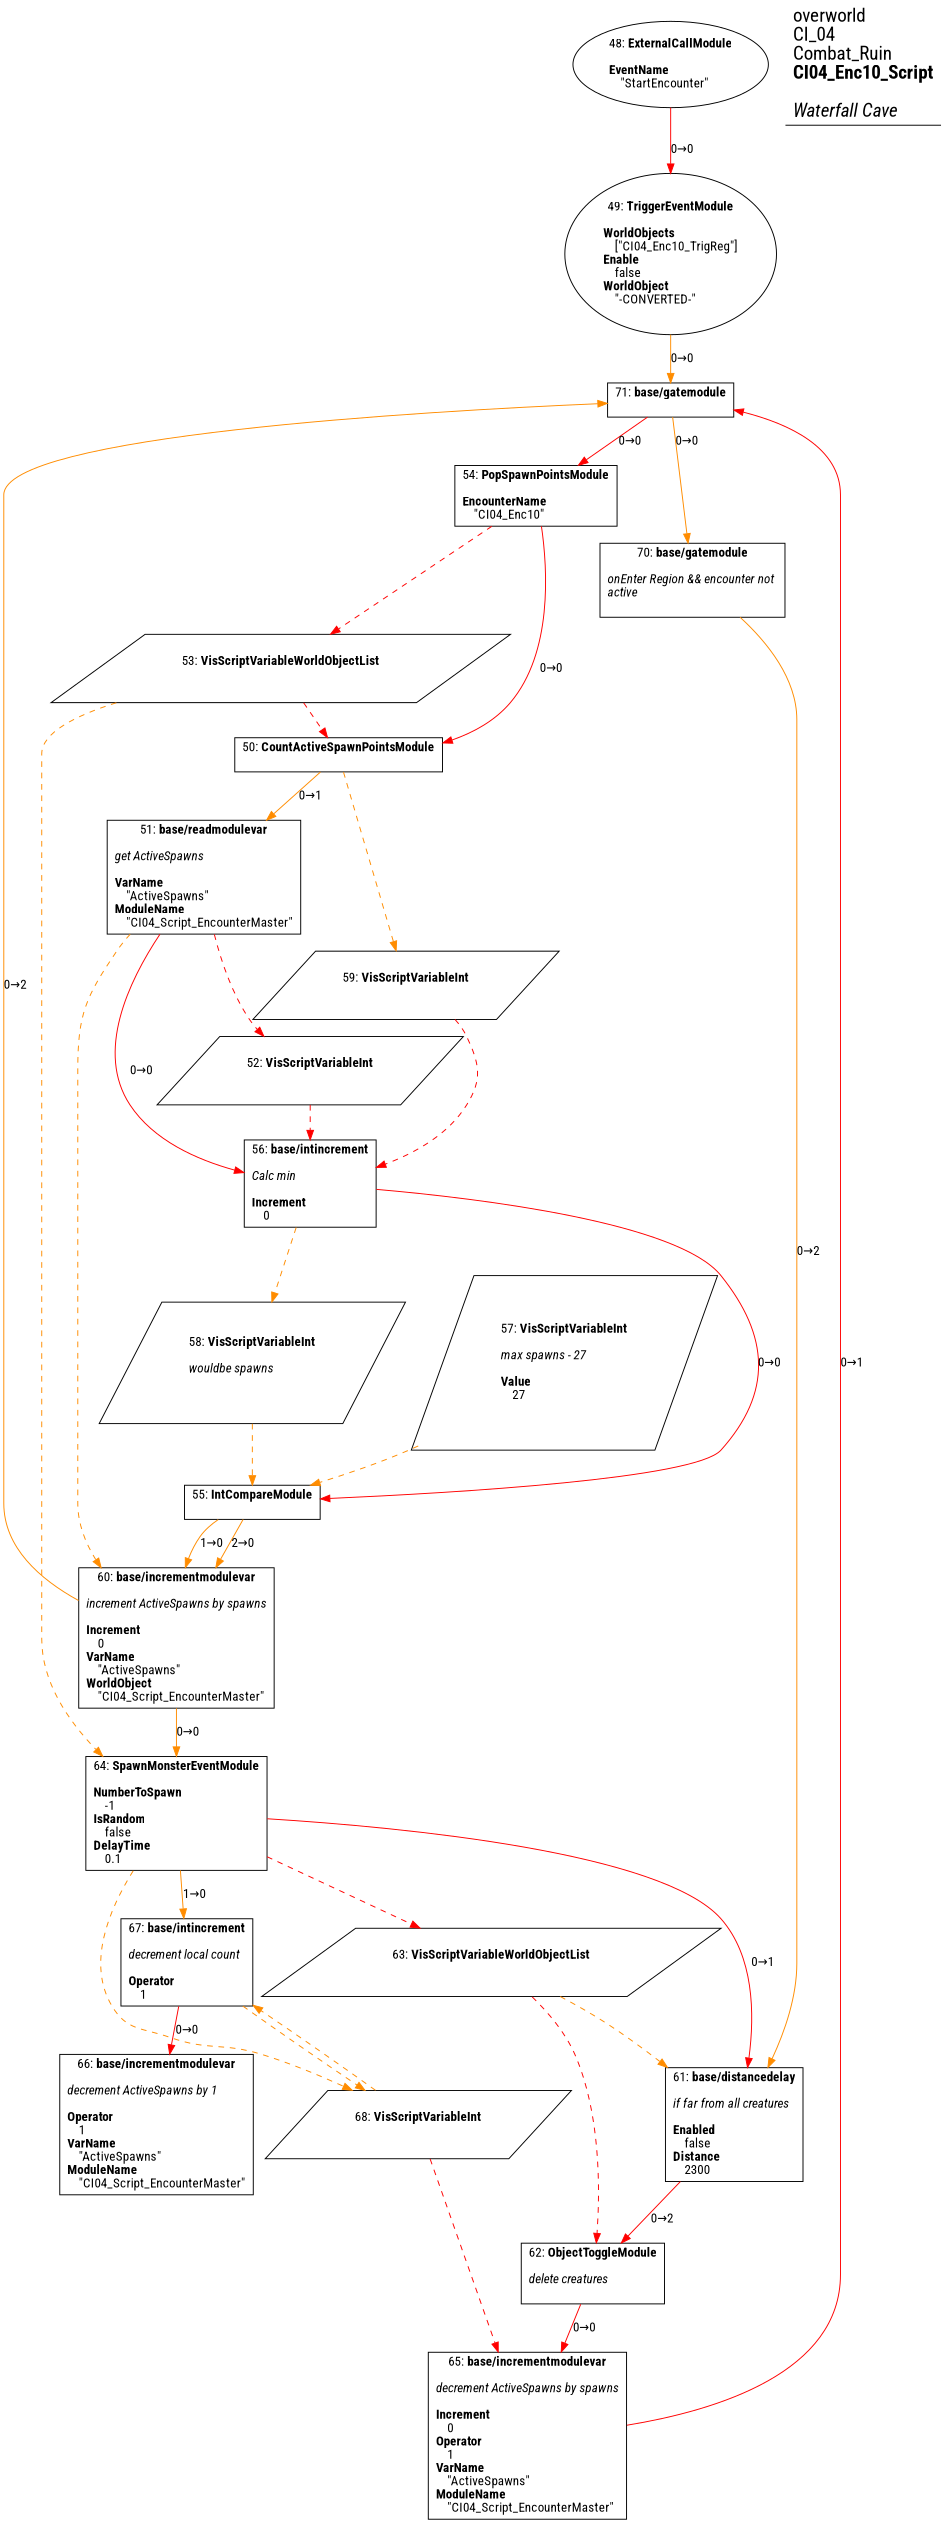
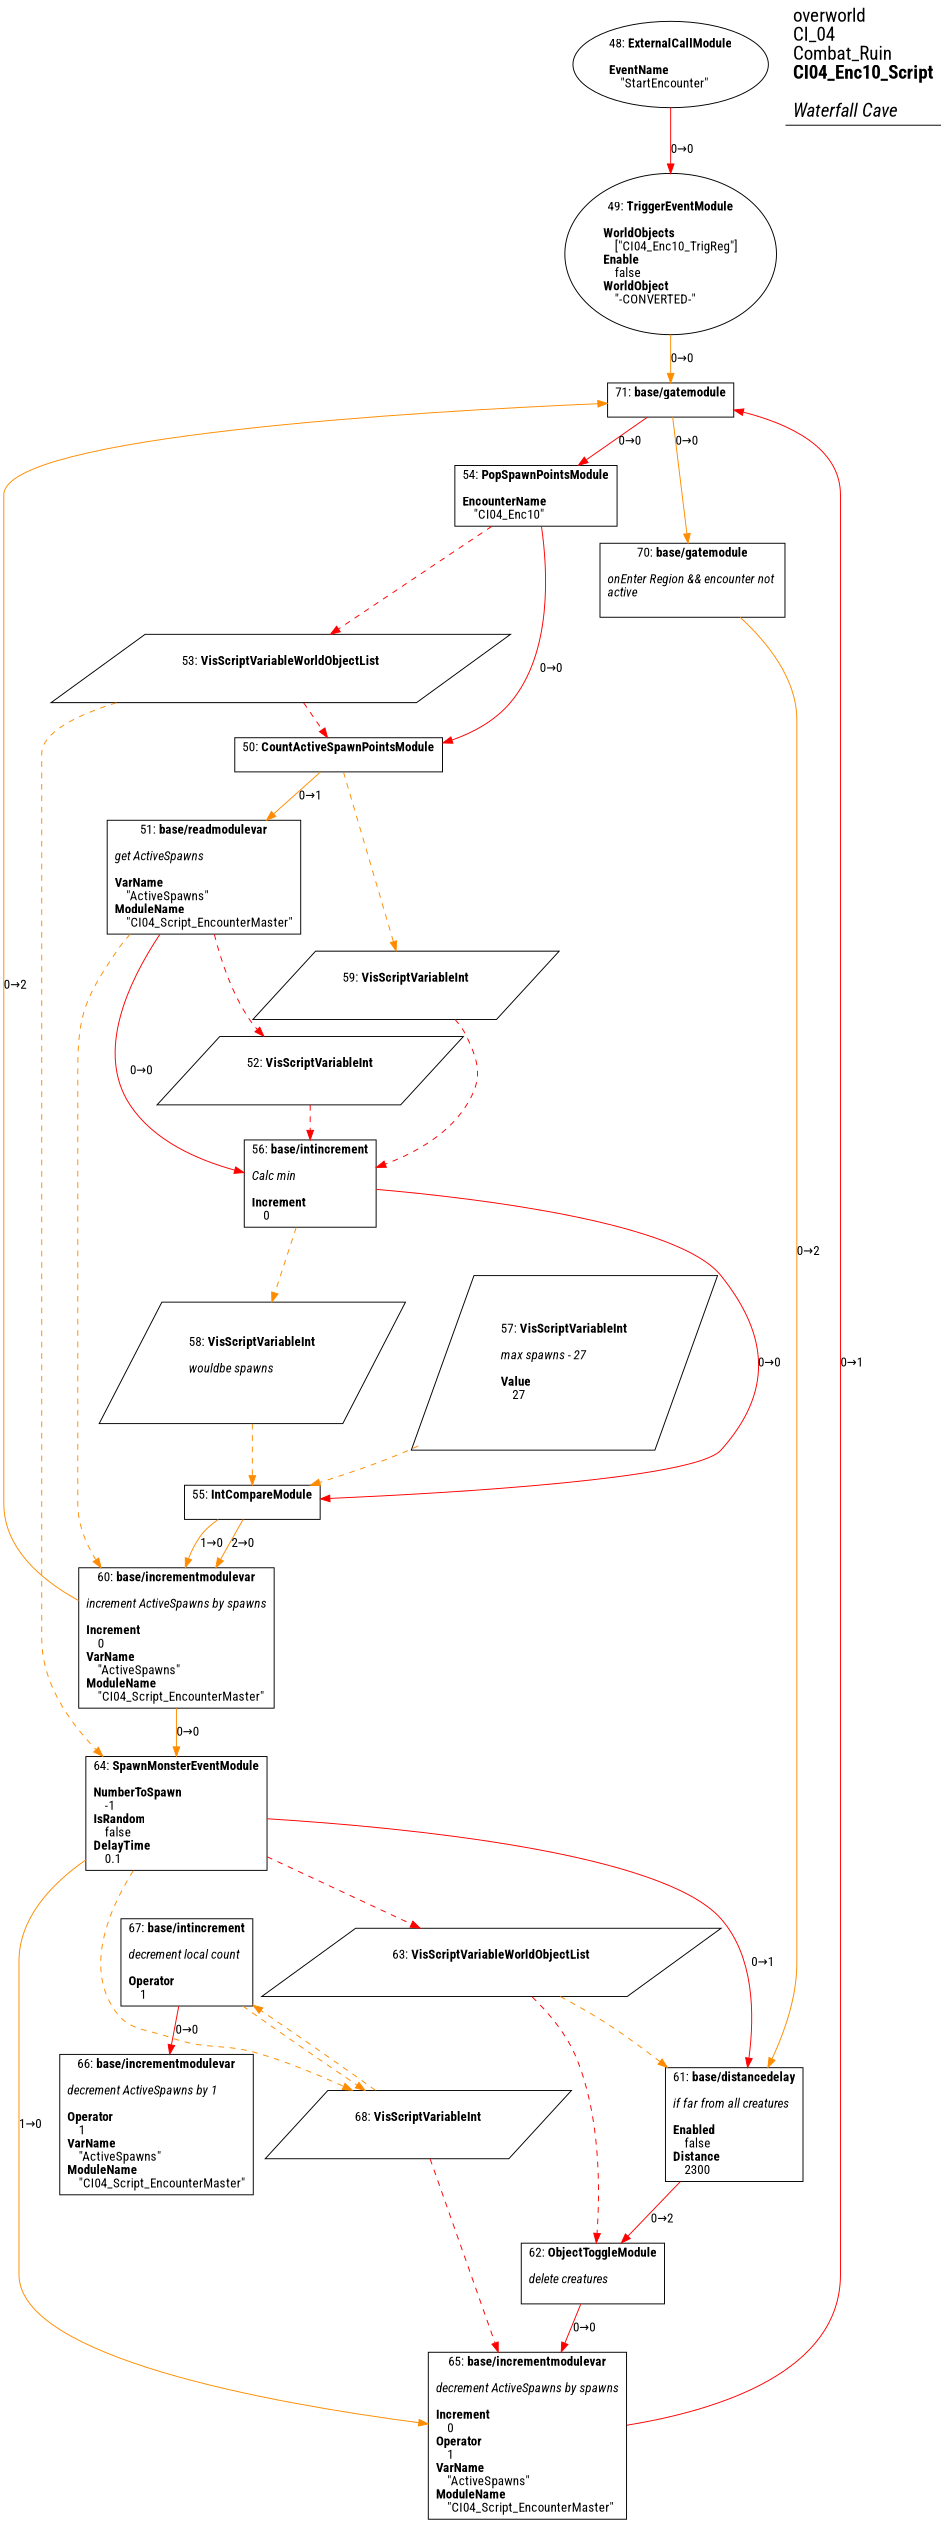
(120, 1684) -> (121, 1684)
(182, 1890) -> (20, 2276)
